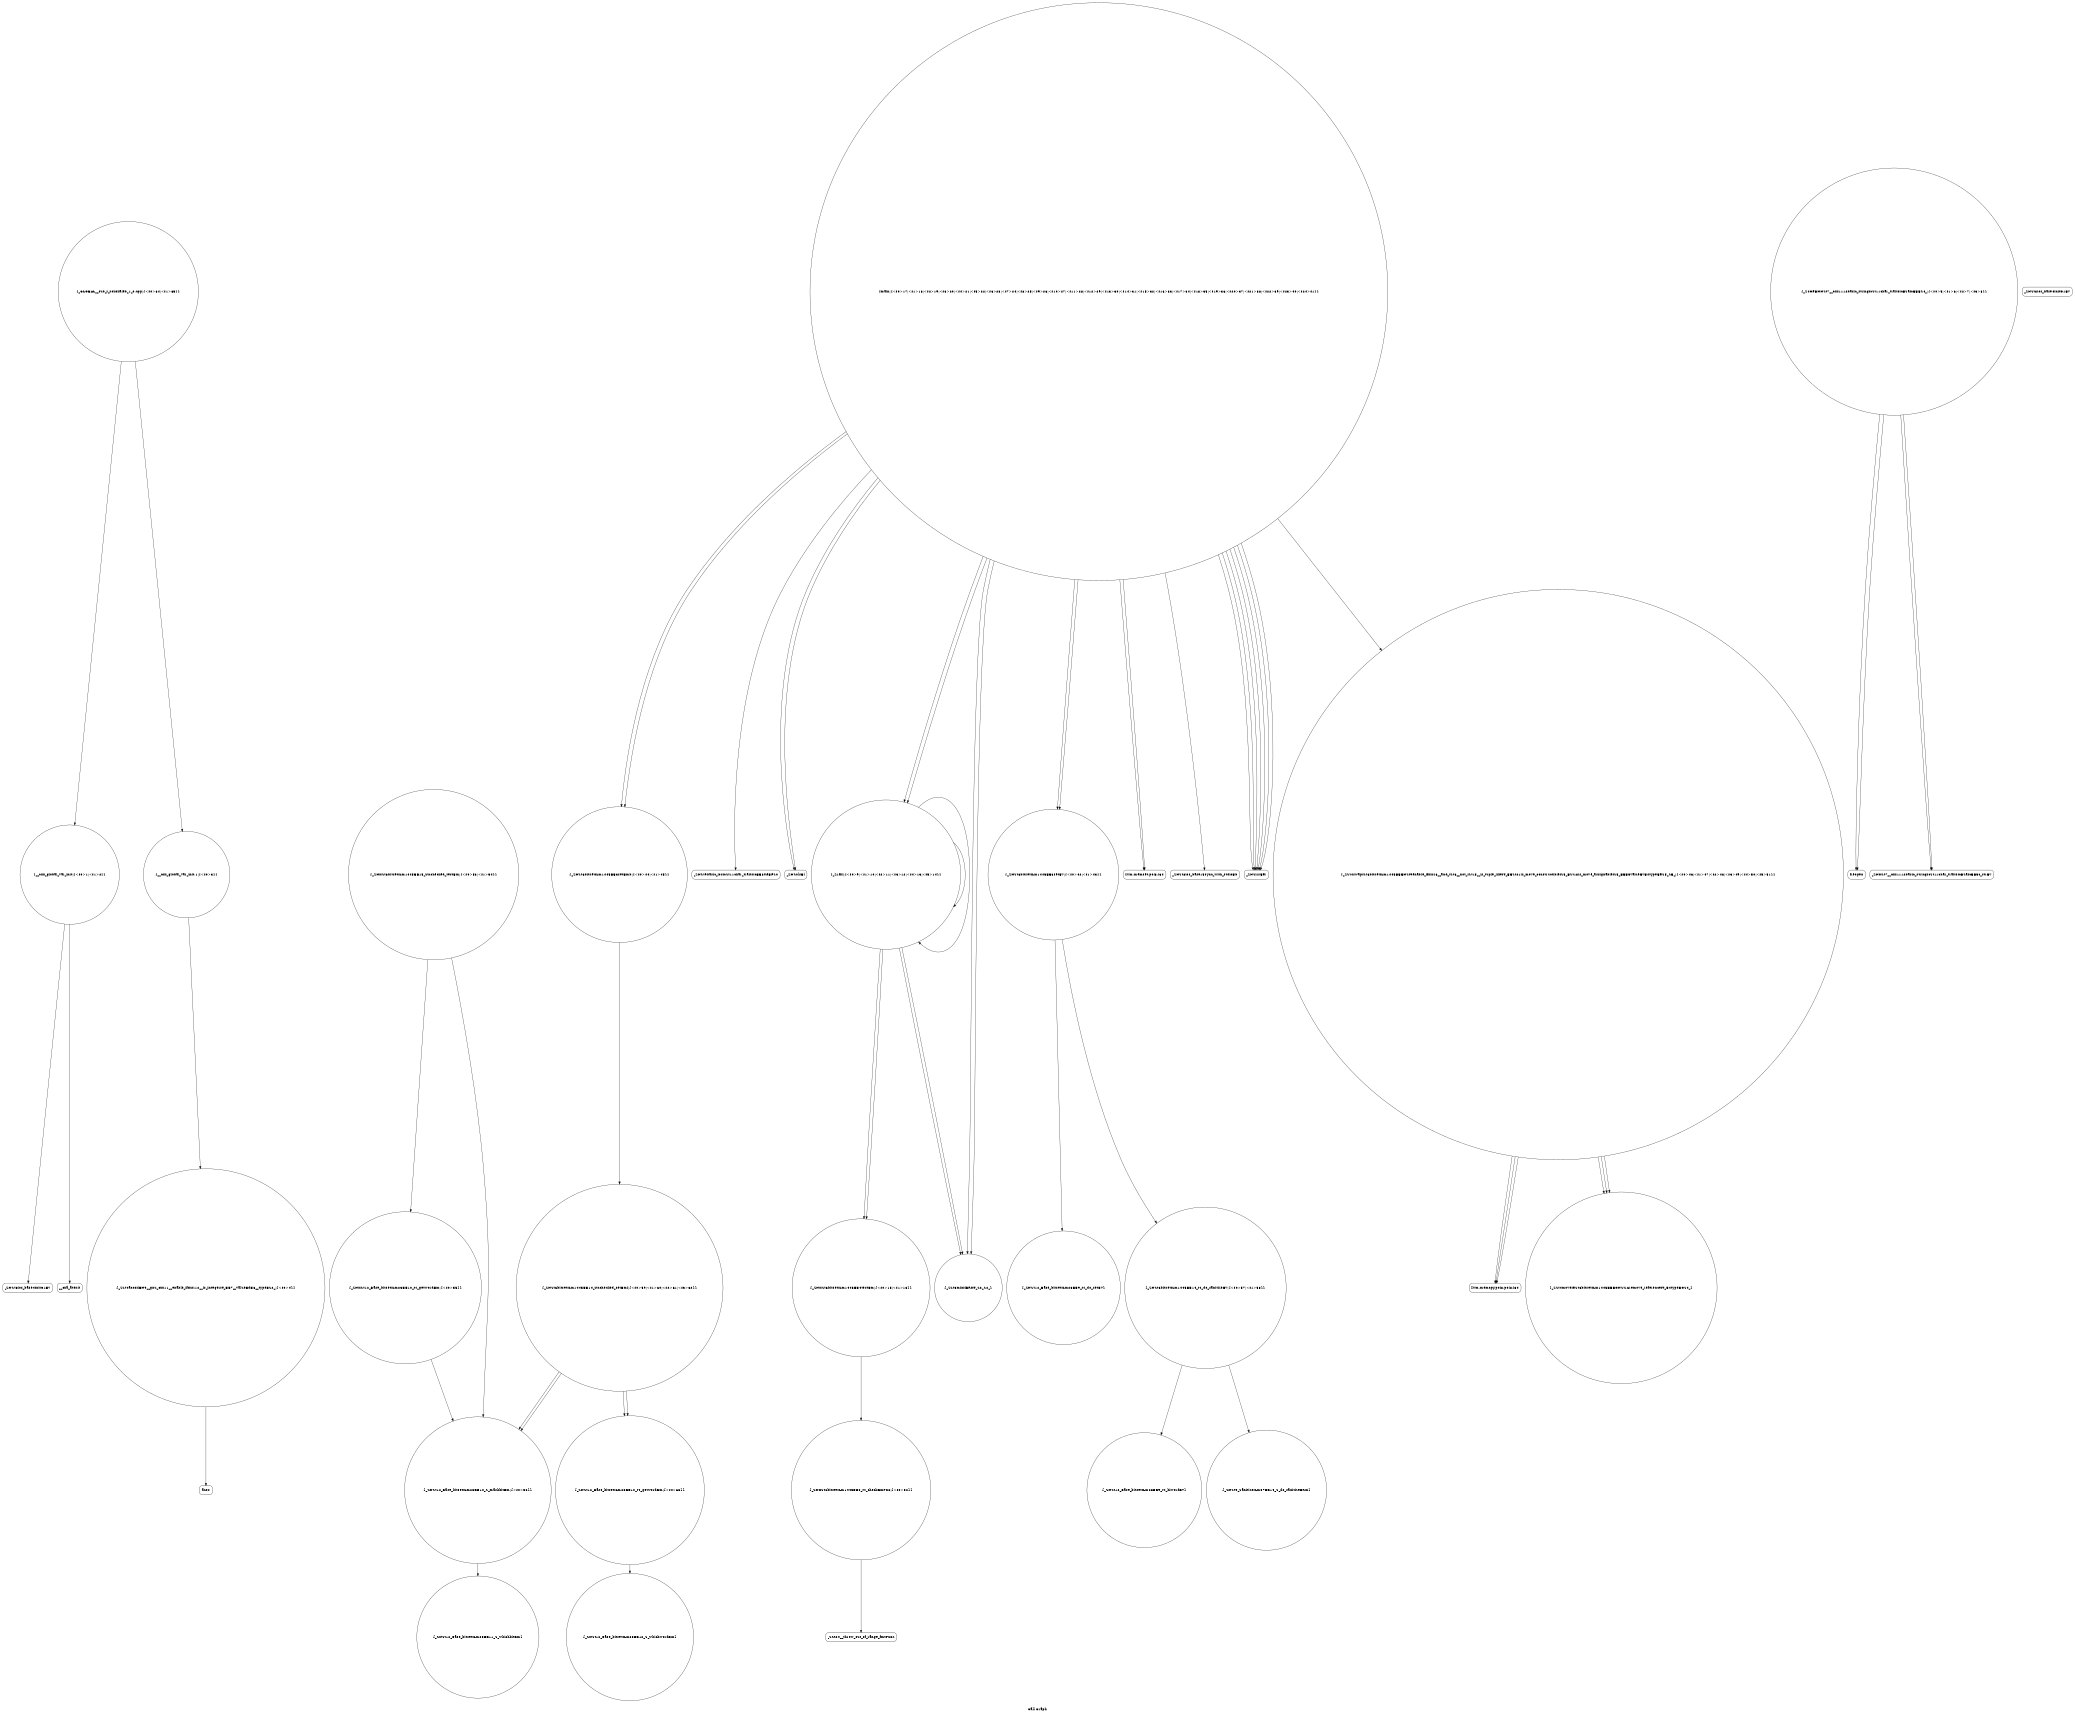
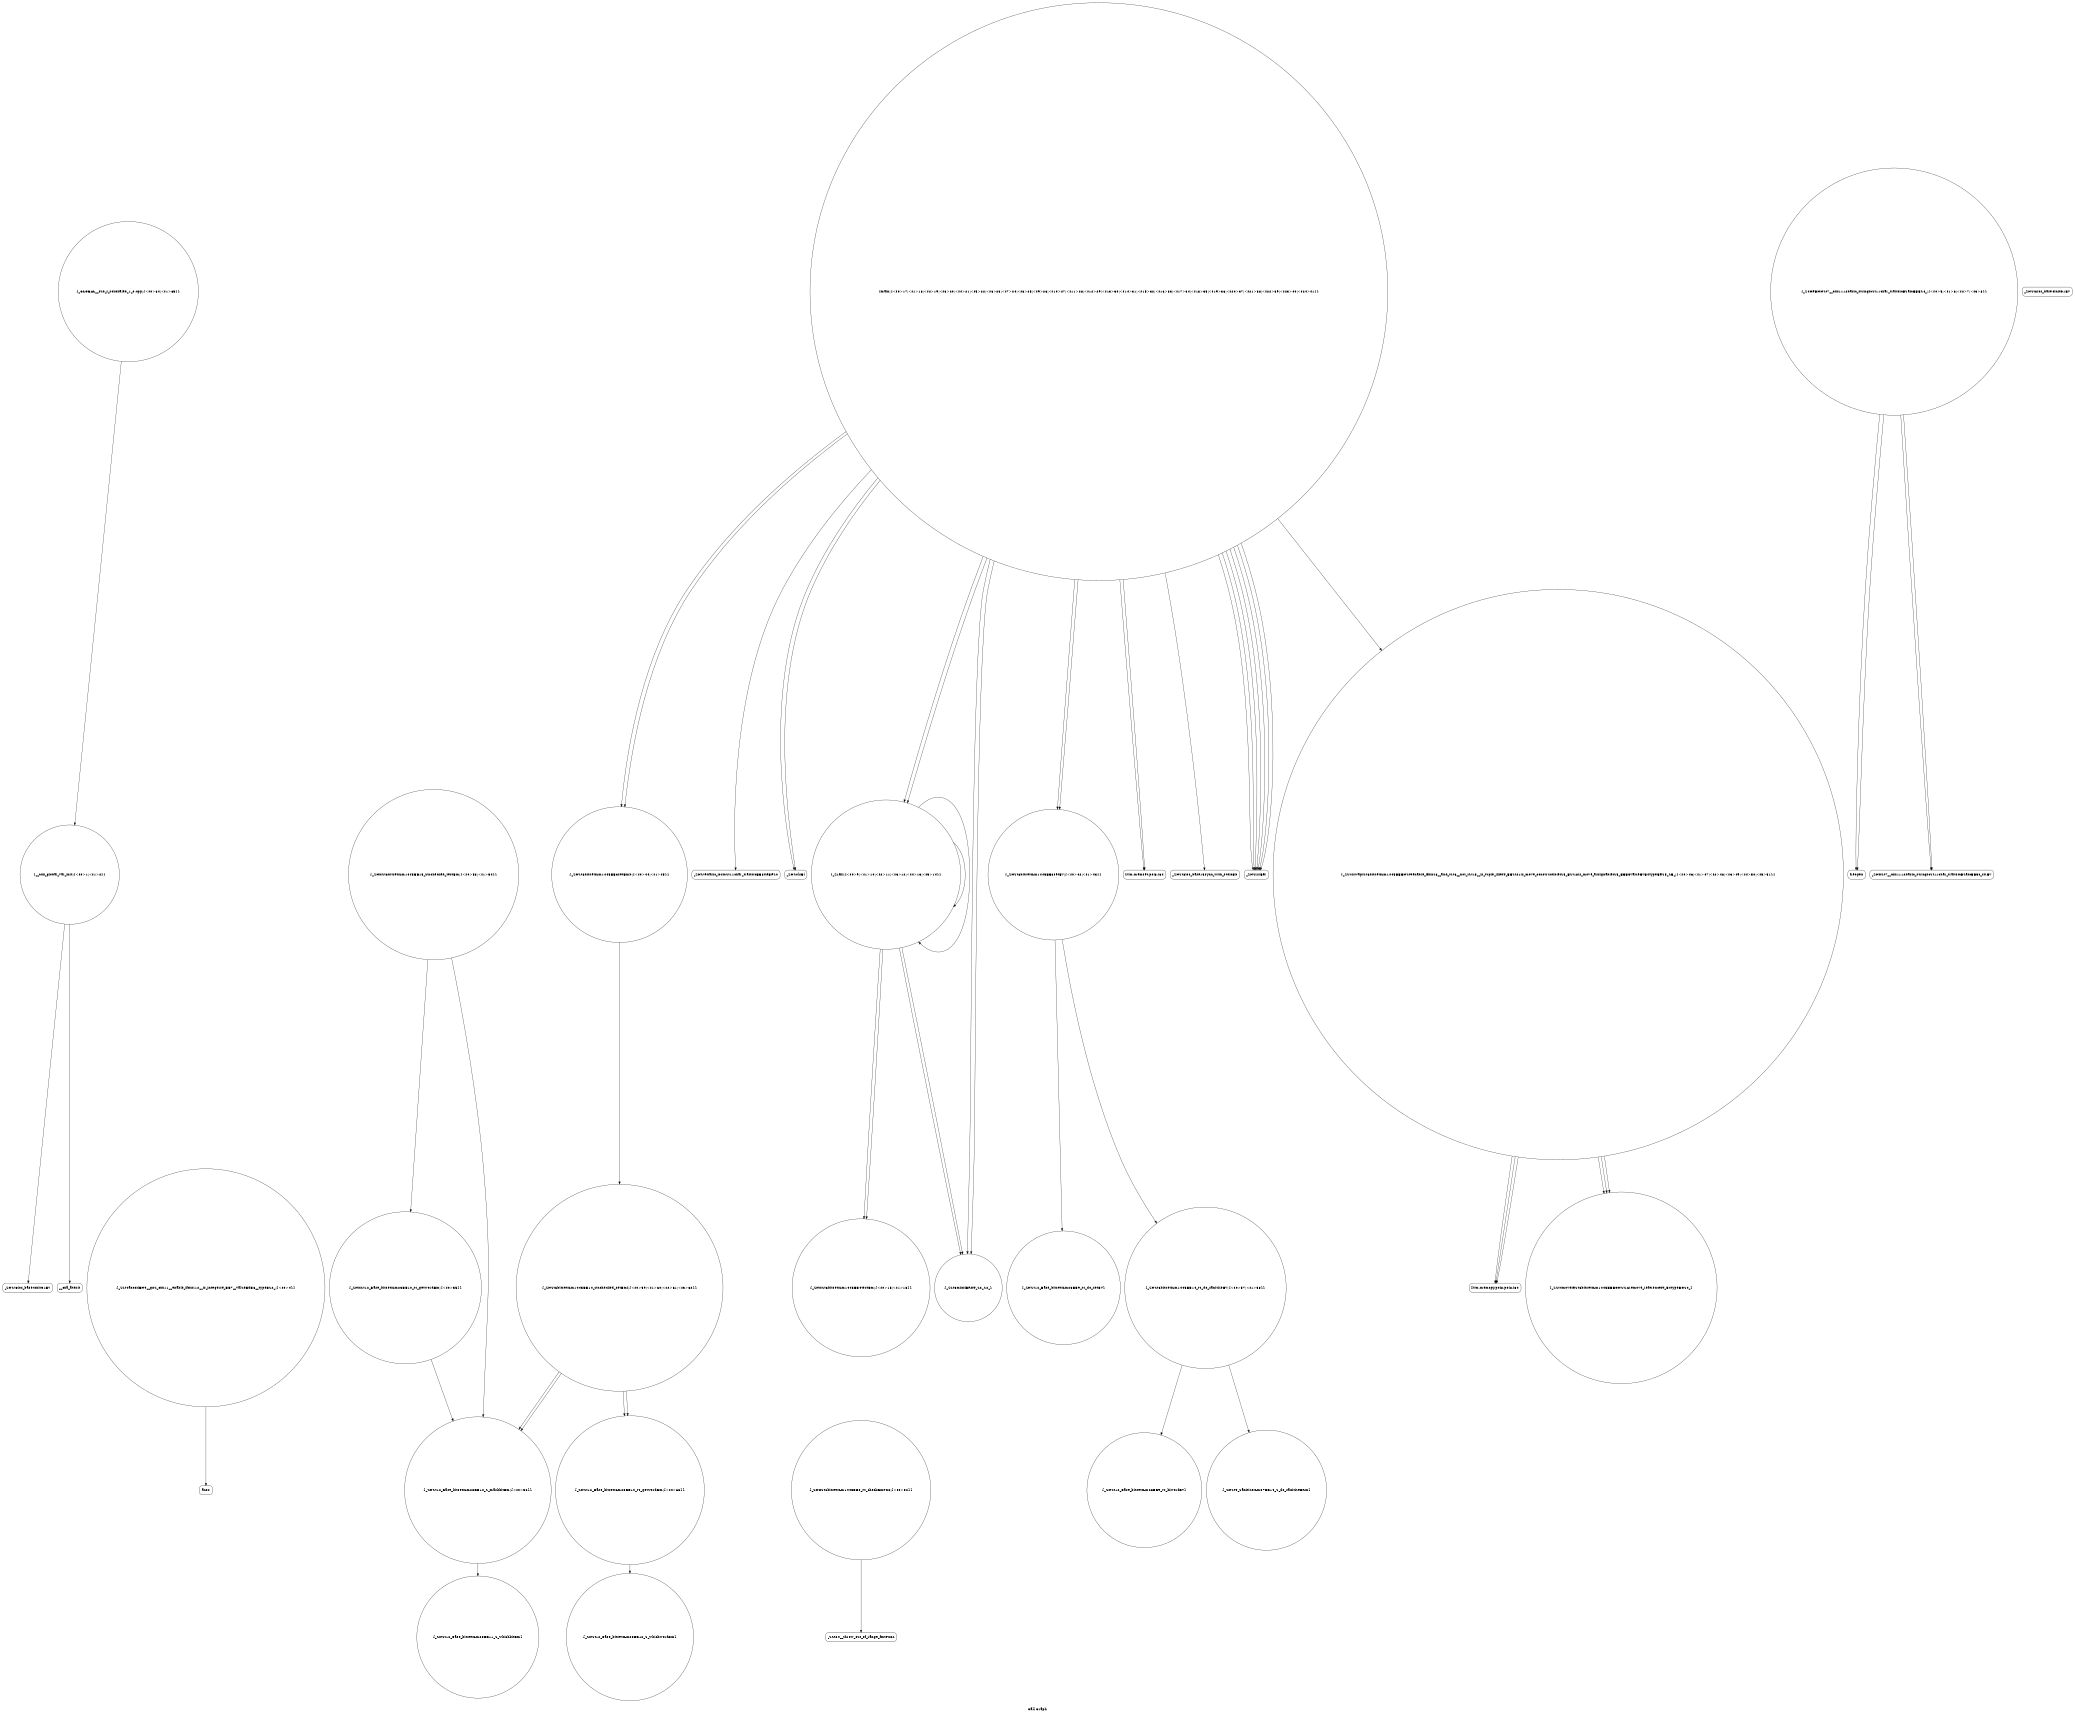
(187, 875) -> none
(861, 1387) -> none
